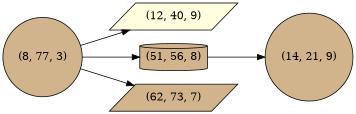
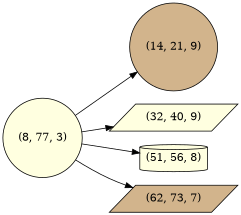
(174, 17) -> (174, 118)
(43, 57) -> (43, 138)
(174, 57) -> (174, 158)
(232, 57) -> (103, 96)
